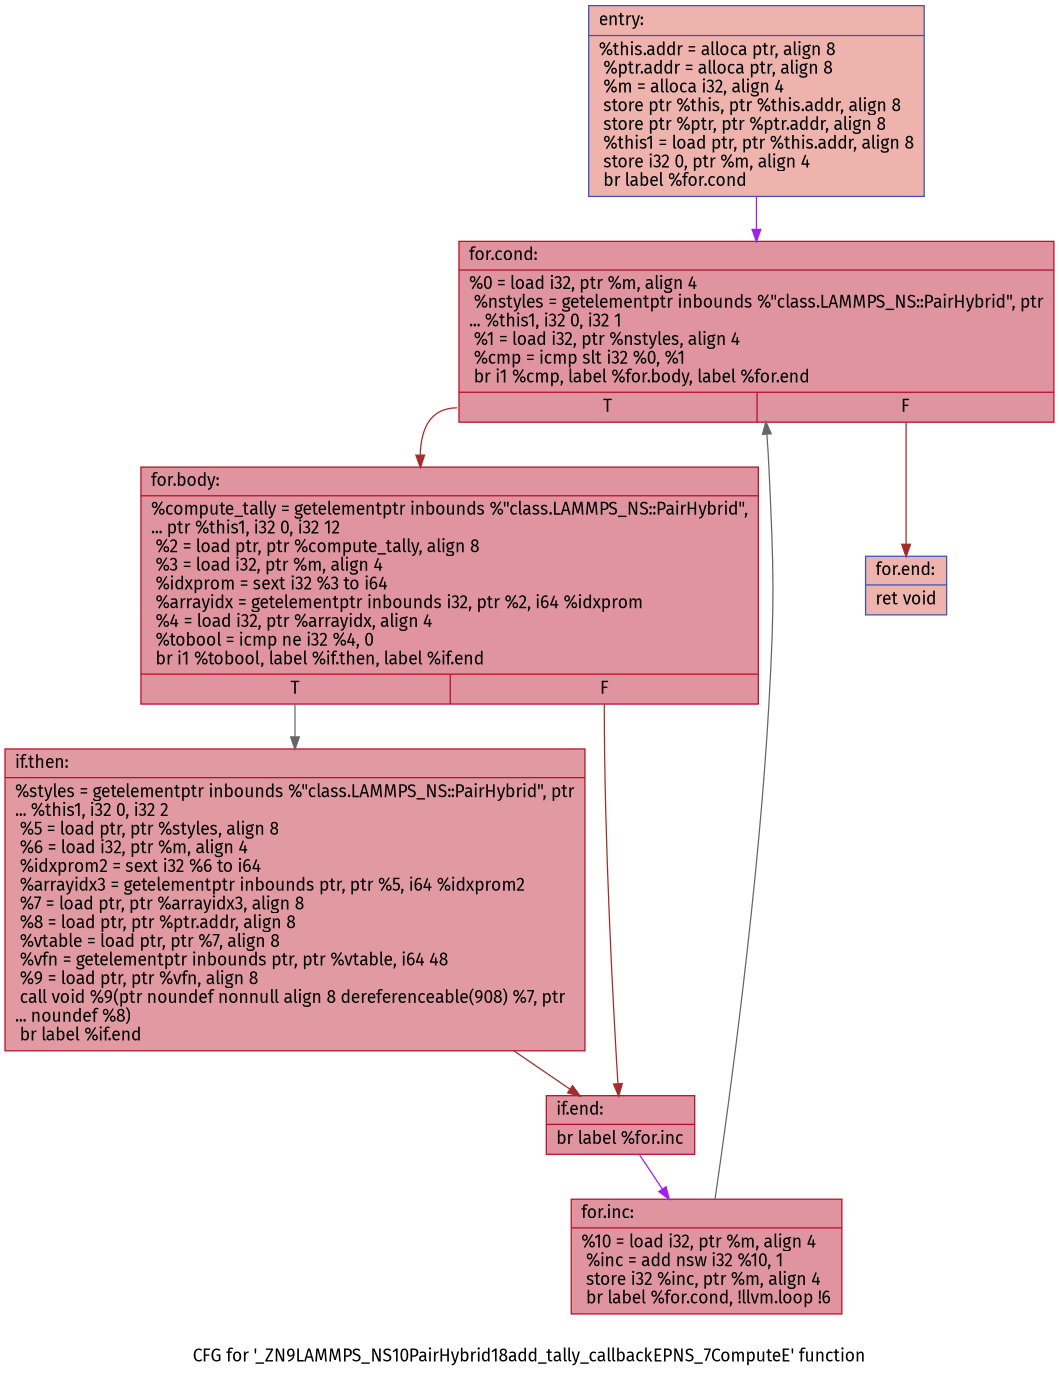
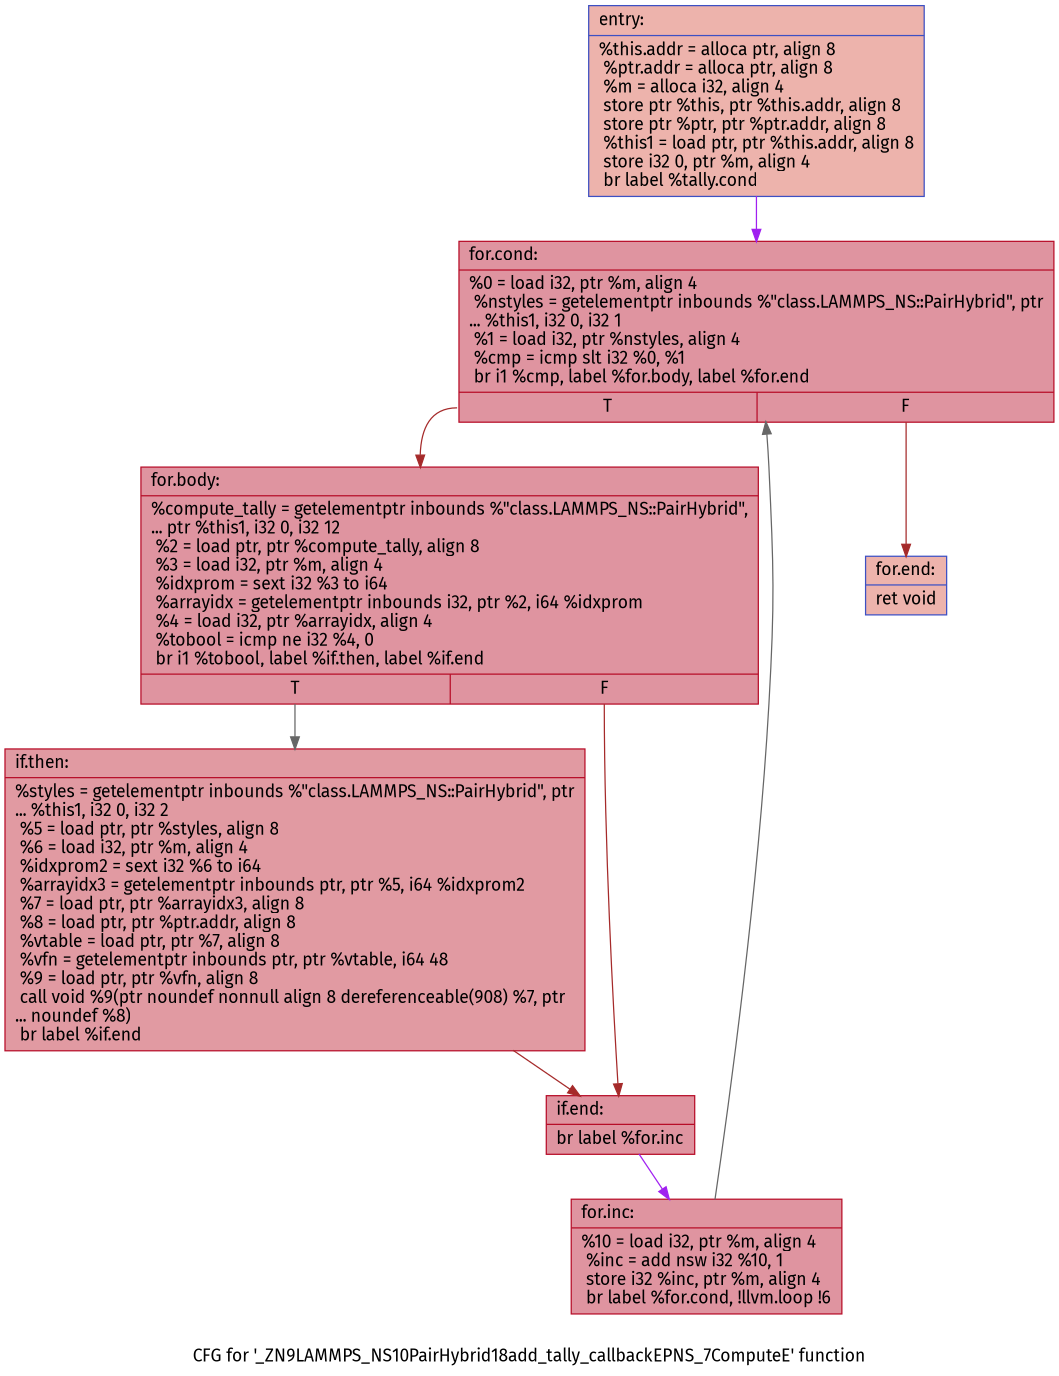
(673, 181) -> (678, 181)
